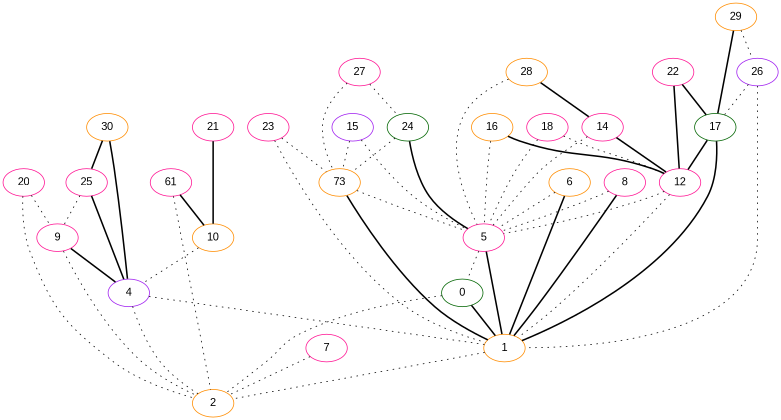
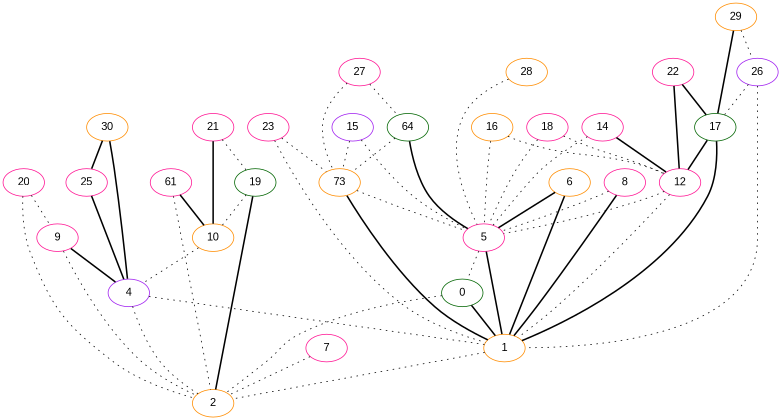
(565, 100) -> none
(408, 127) -> (408, 127)
(586, 155) -> (586, 155)
none -> (255, 182)
(72, 210) -> none
(527, 210) -> (527, 210)
